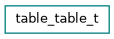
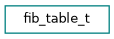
(57, 19) -> (57, 19)
